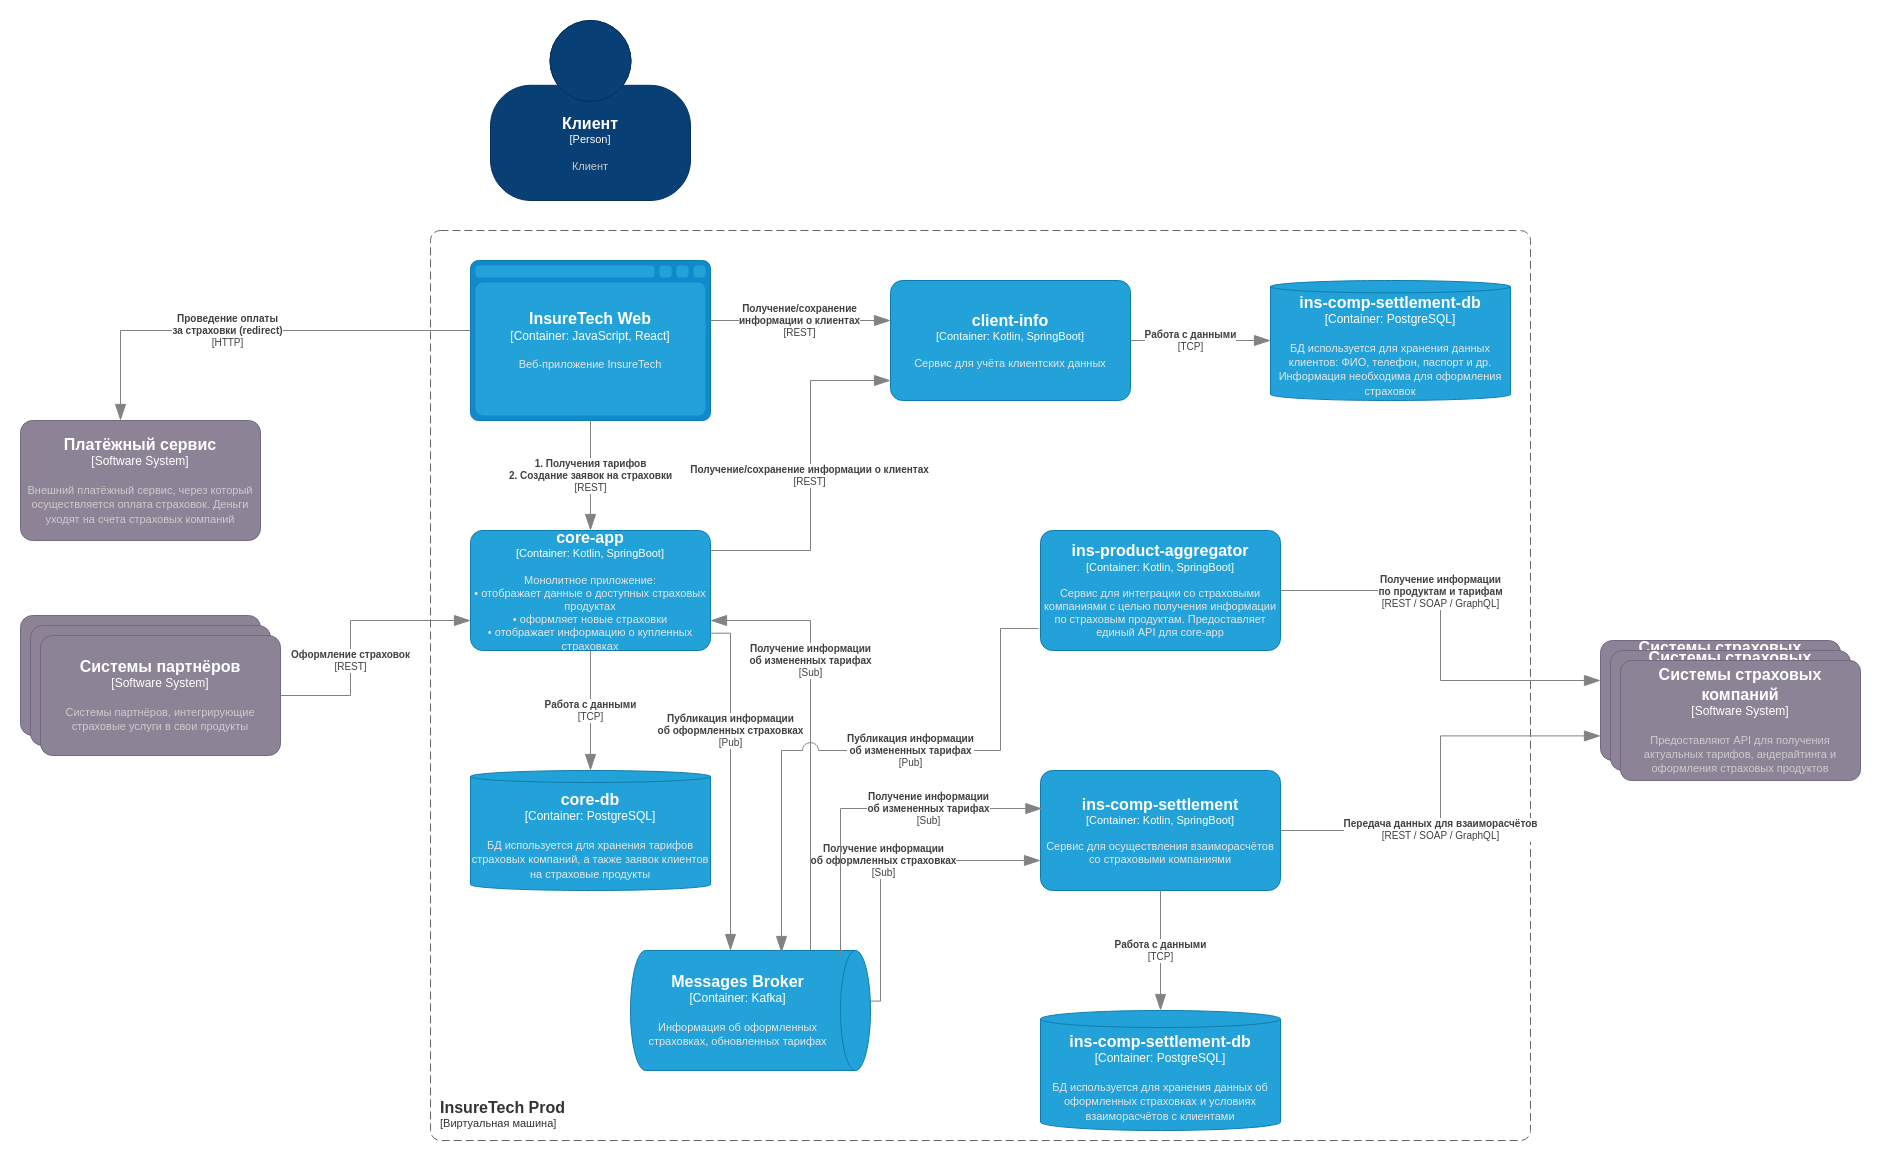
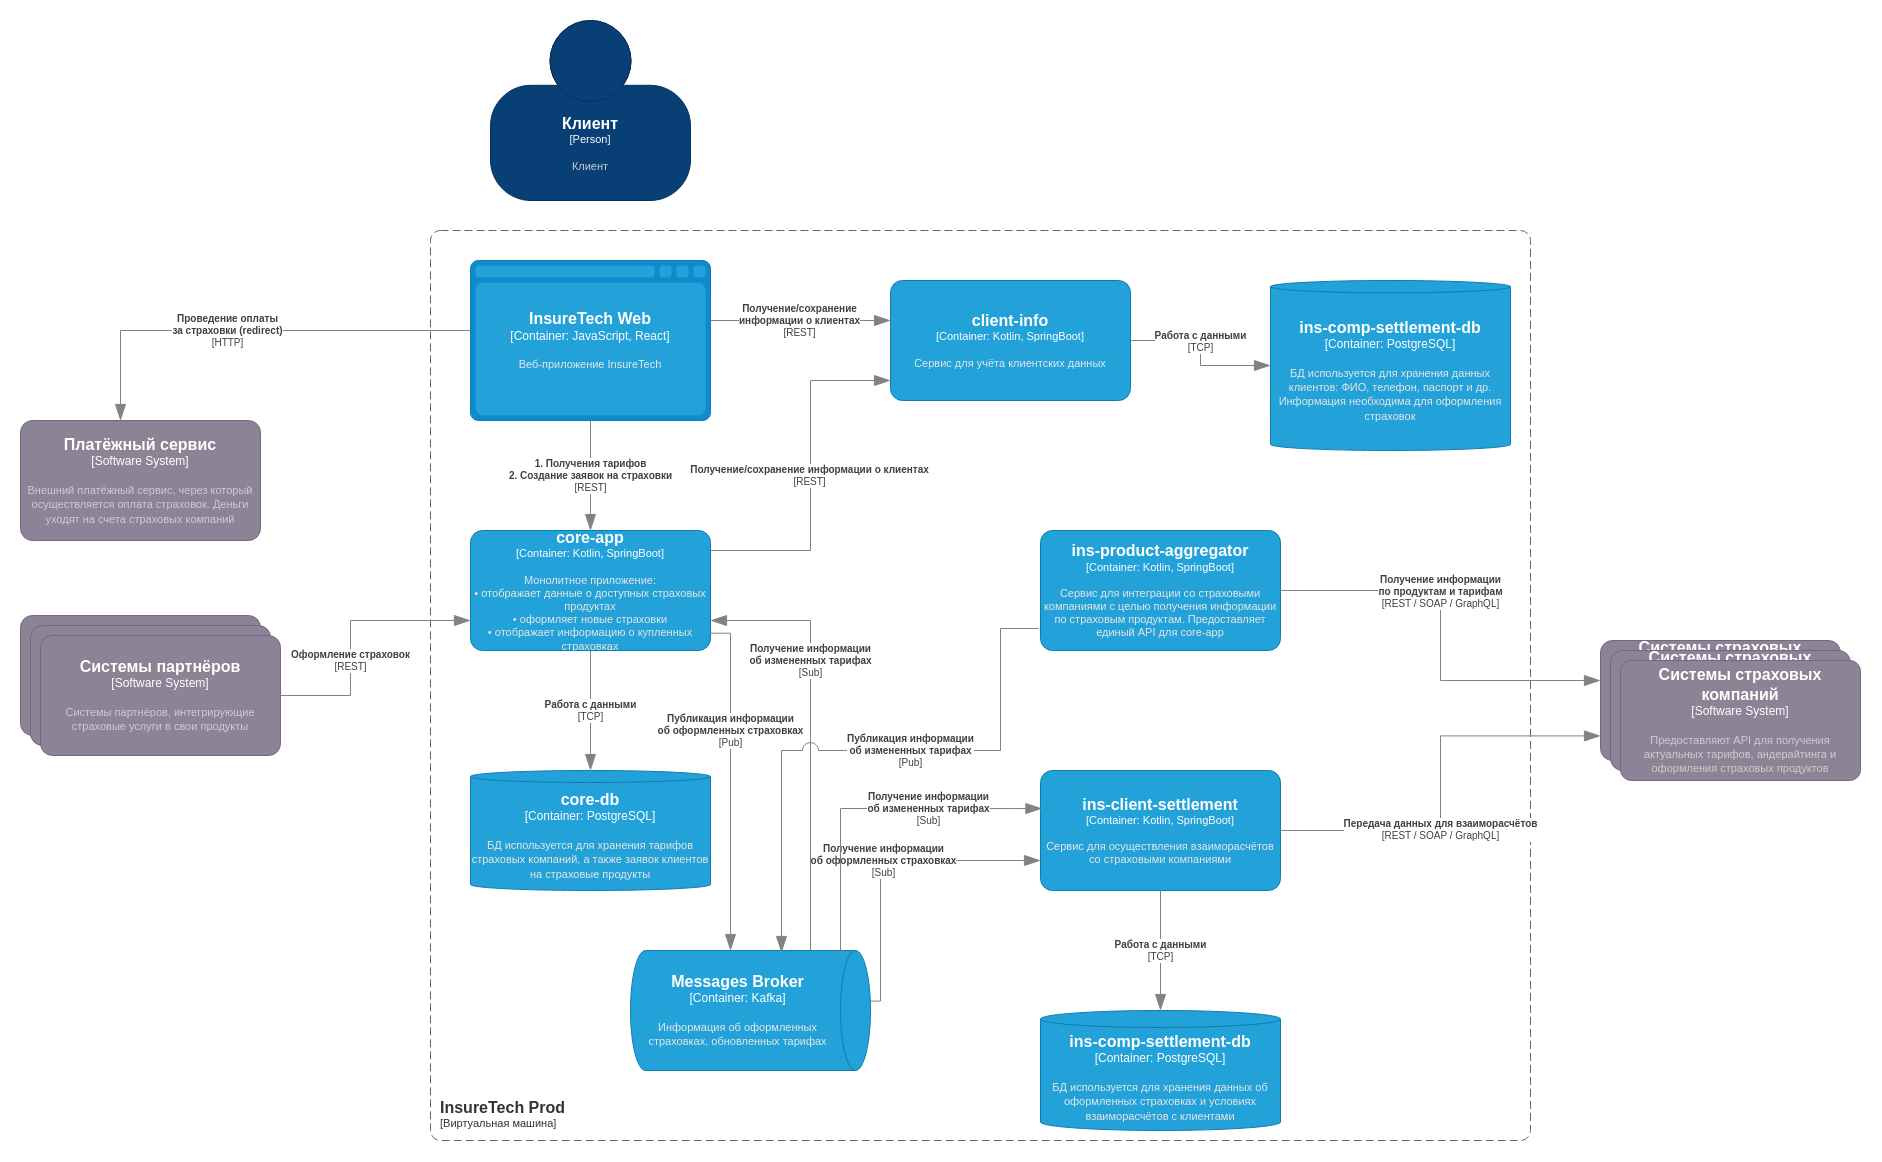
(1391, 341) -> (1391, 366)
(1161, 831) -> (1161, 831)
